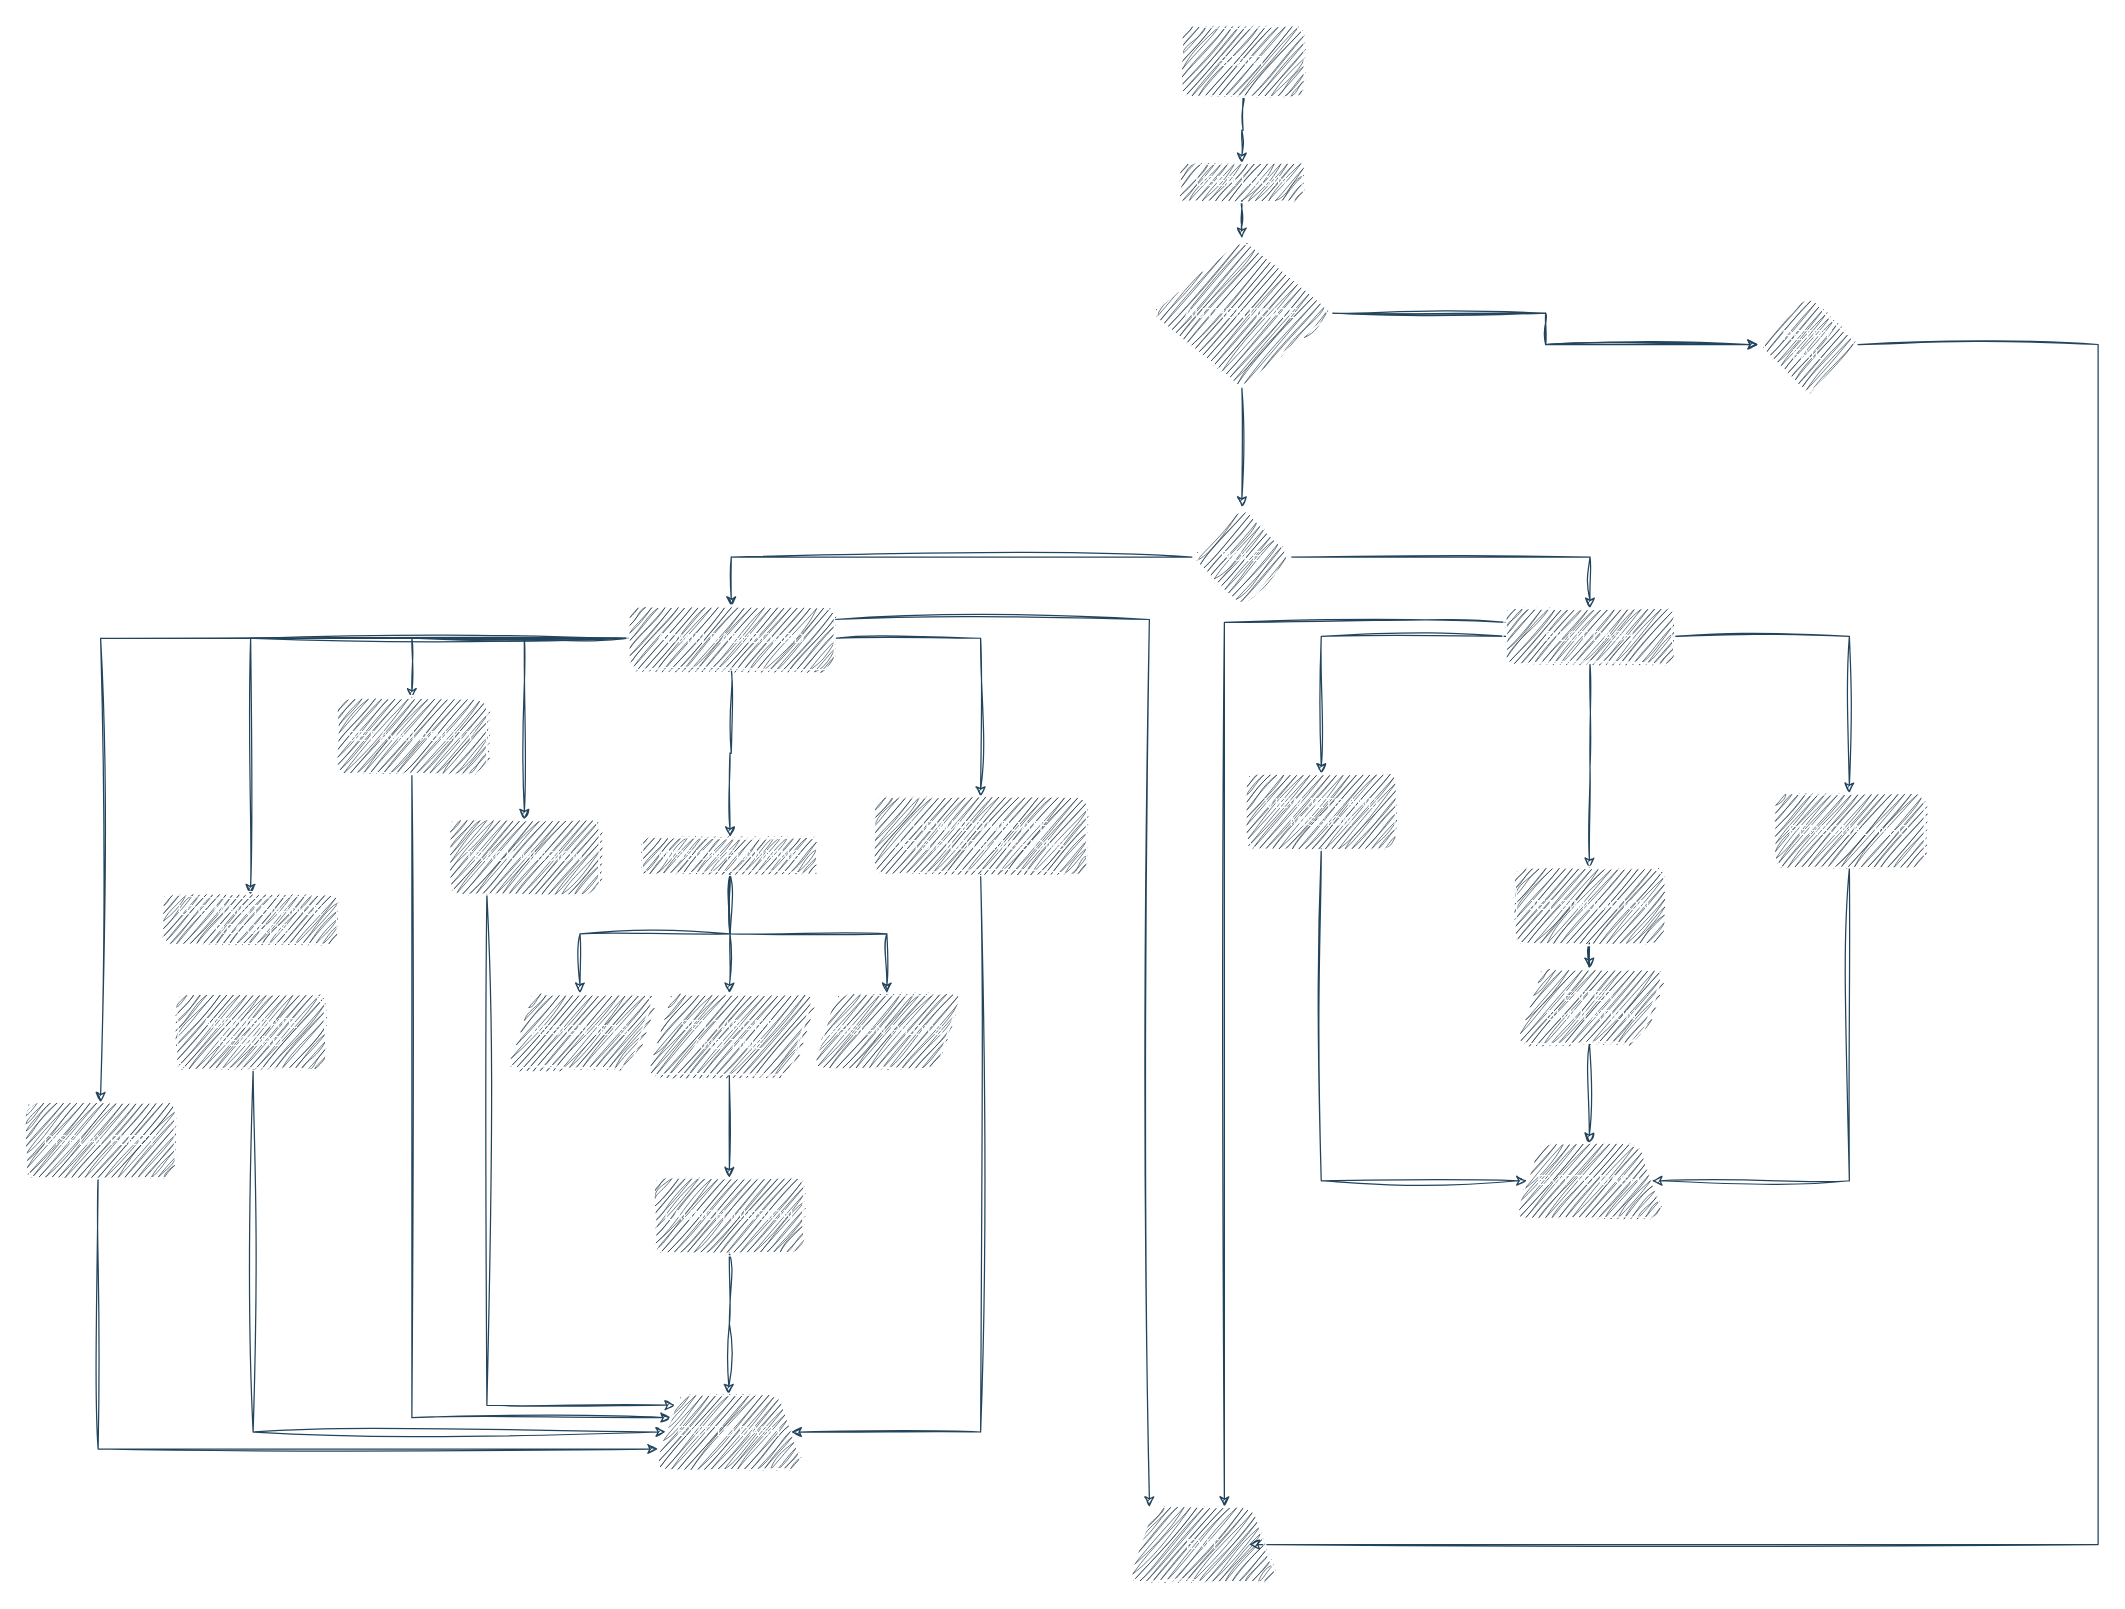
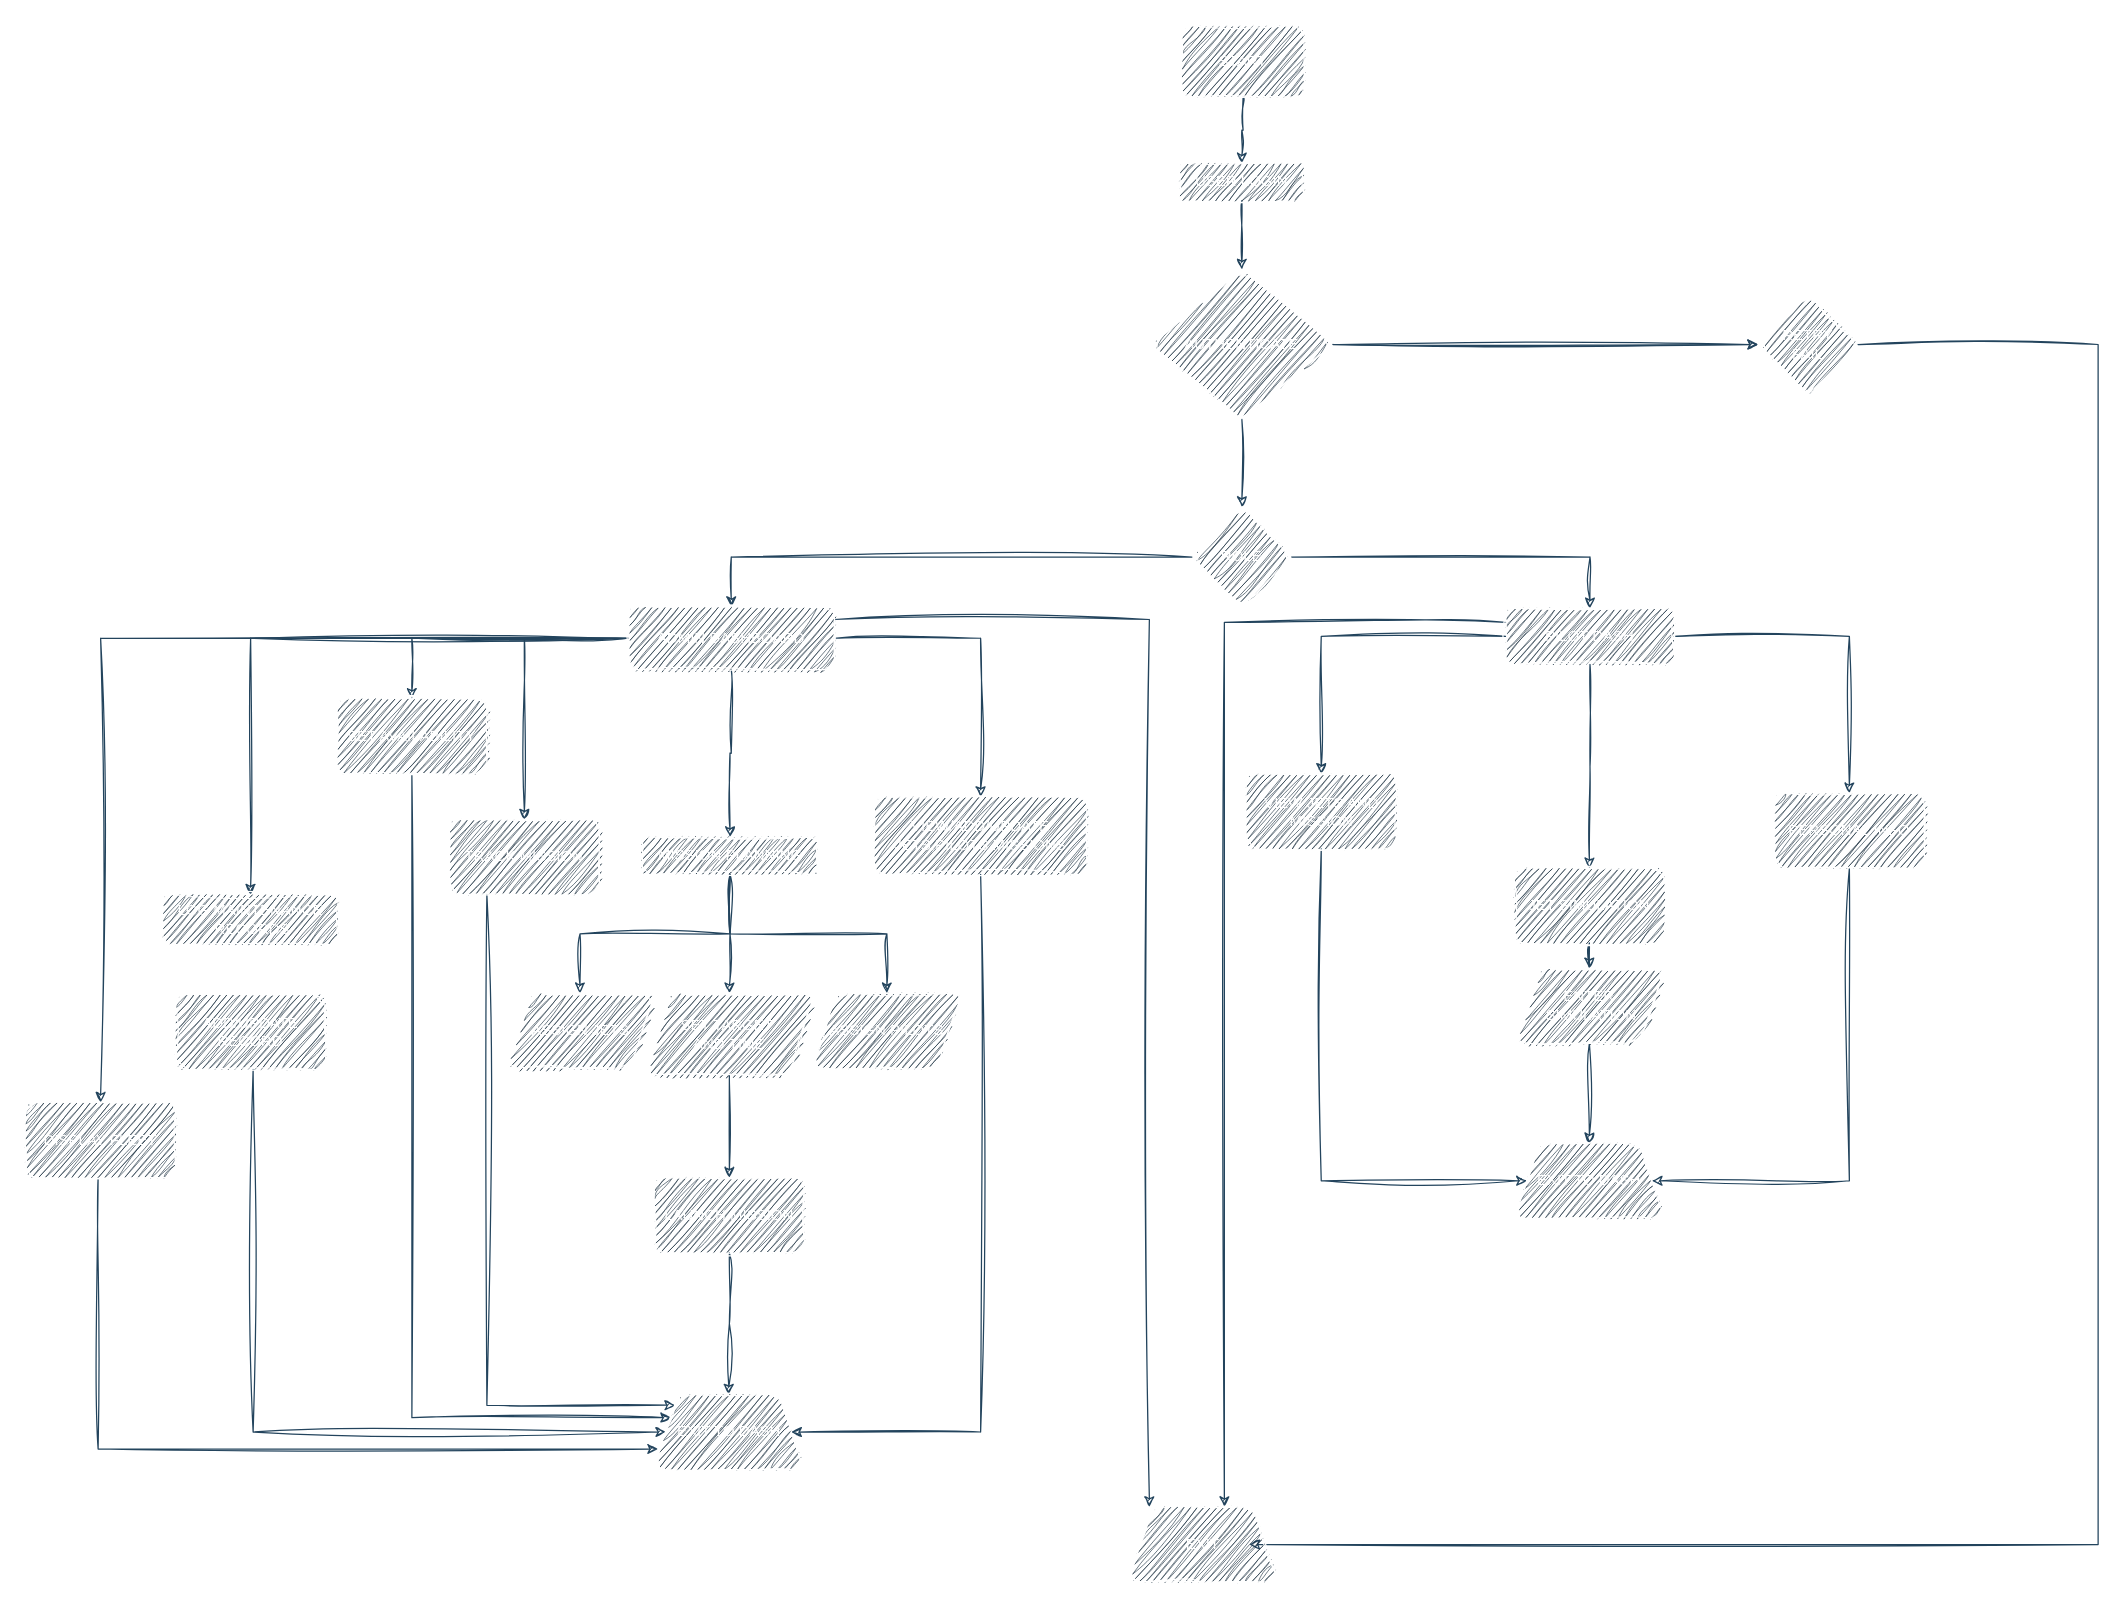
(1242, 313) -> (1242, 344)
